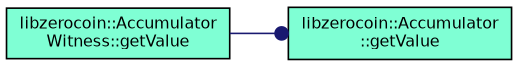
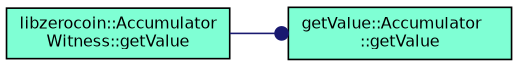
(400, 33) -> (400, 33)
